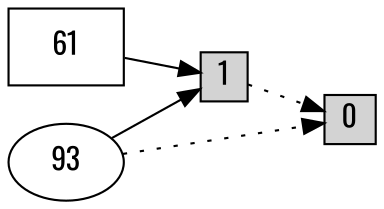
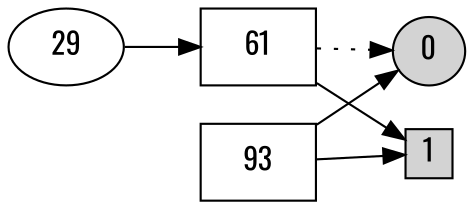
none -> (66, 47)
(276, 94) -> (344, 49)
(350, 120) -> (429, 51)
(213, 140) -> (336, 112)
(66, 162) -> (258, 162)
